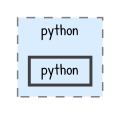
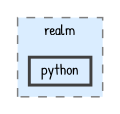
(60, 32) -> (60, 32)
